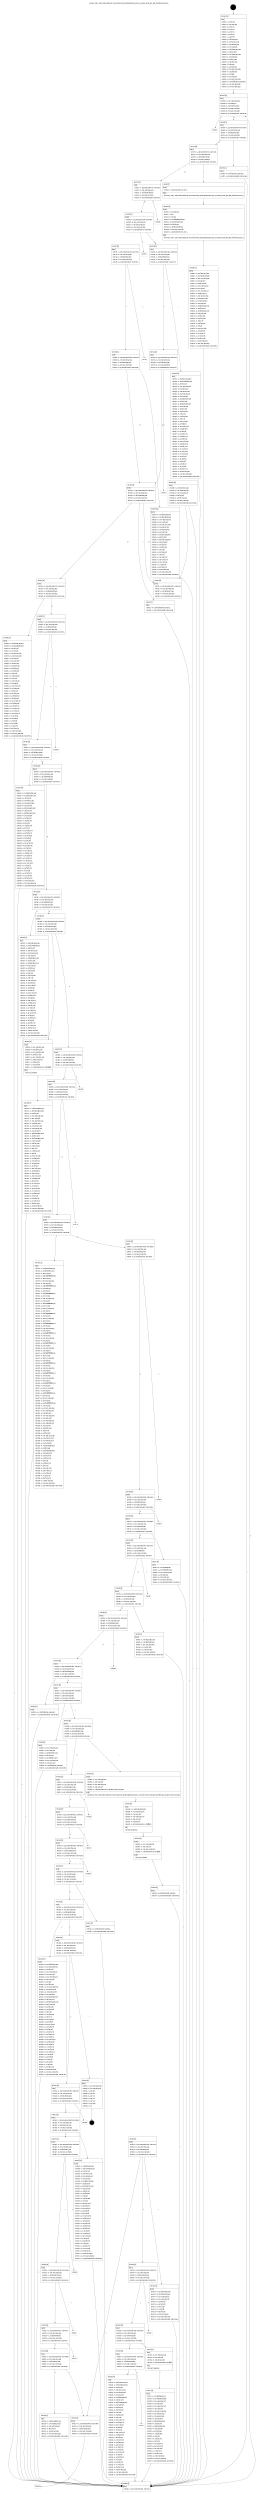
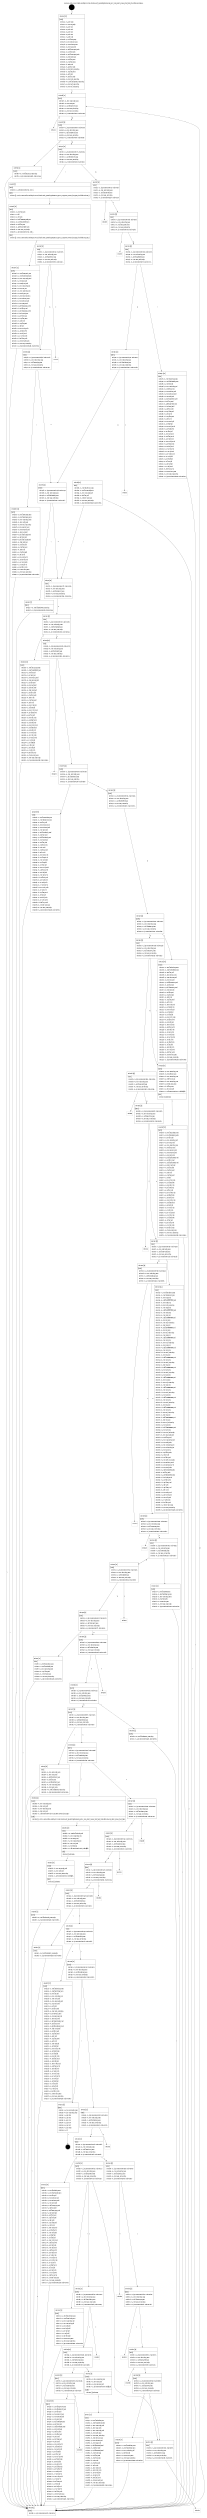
(96, 541) -> (57, 606)
